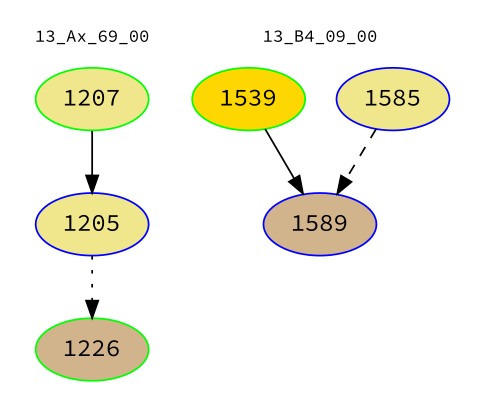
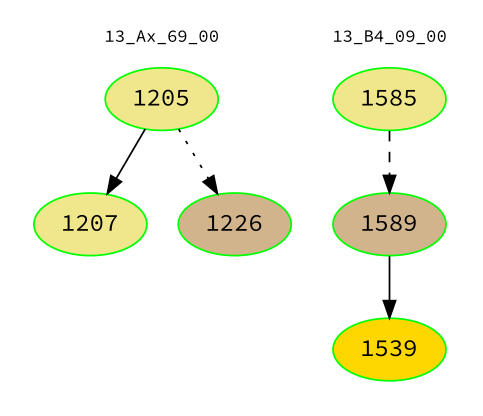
(393, 99) -> (390, 99)
(92, 153) -> (131, 154)
(280, 154) -> (390, 278)
(92, 224) -> (162, 99)
(320, 224) -> (390, 224)
